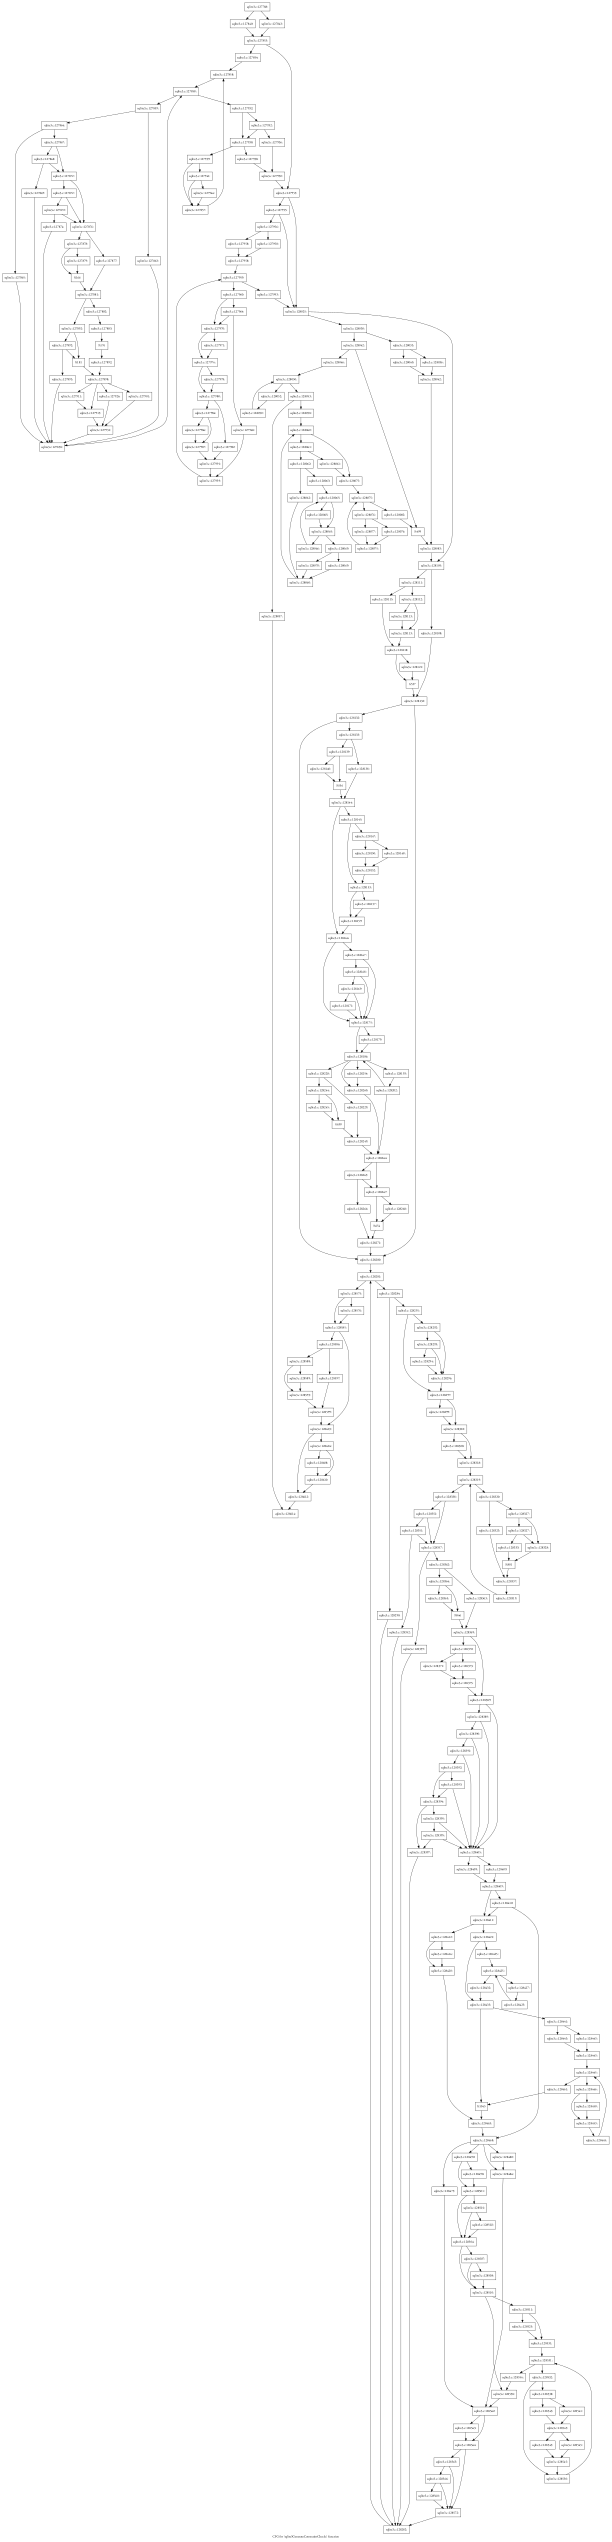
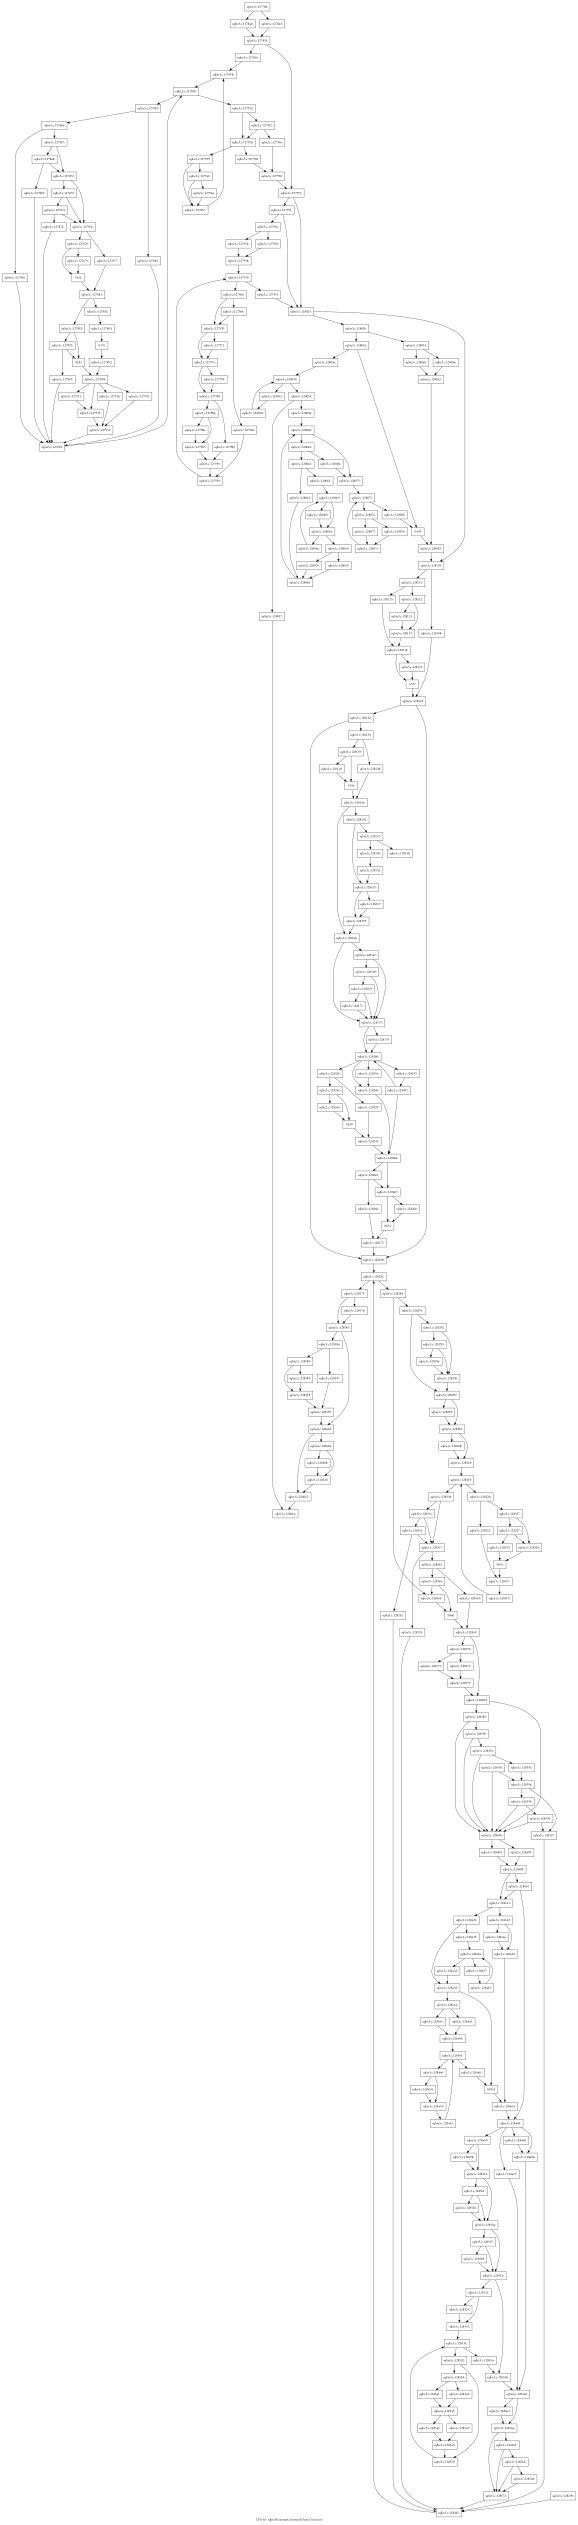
(381, 861) -> none
(390, 1453) -> (393, 1451)
(452, 1775) -> none
